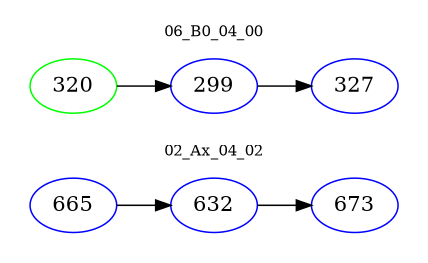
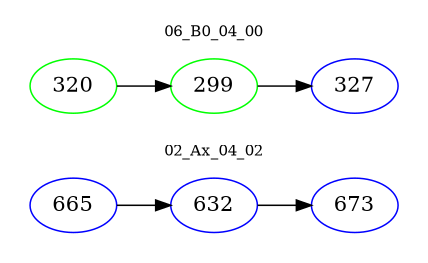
(214, 86) -> (214, 86)
